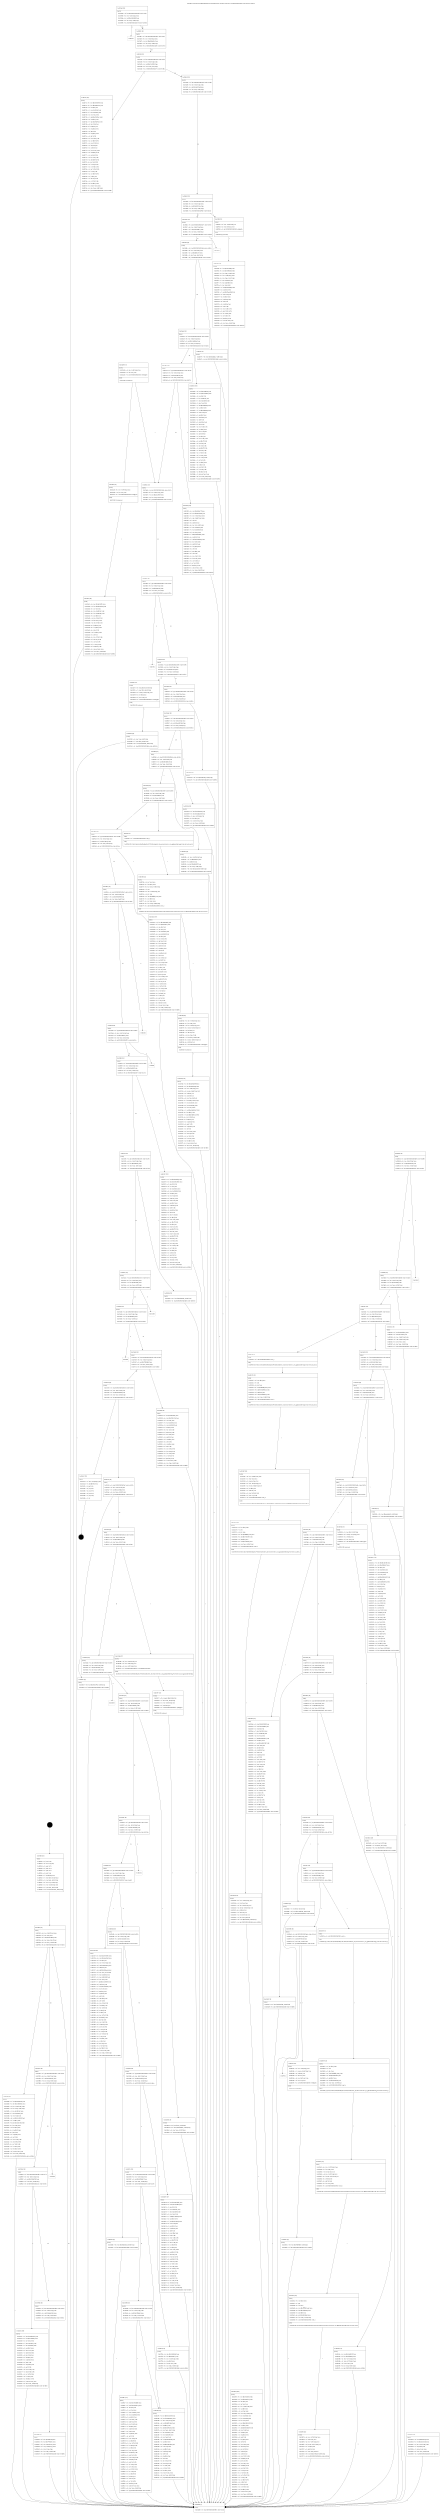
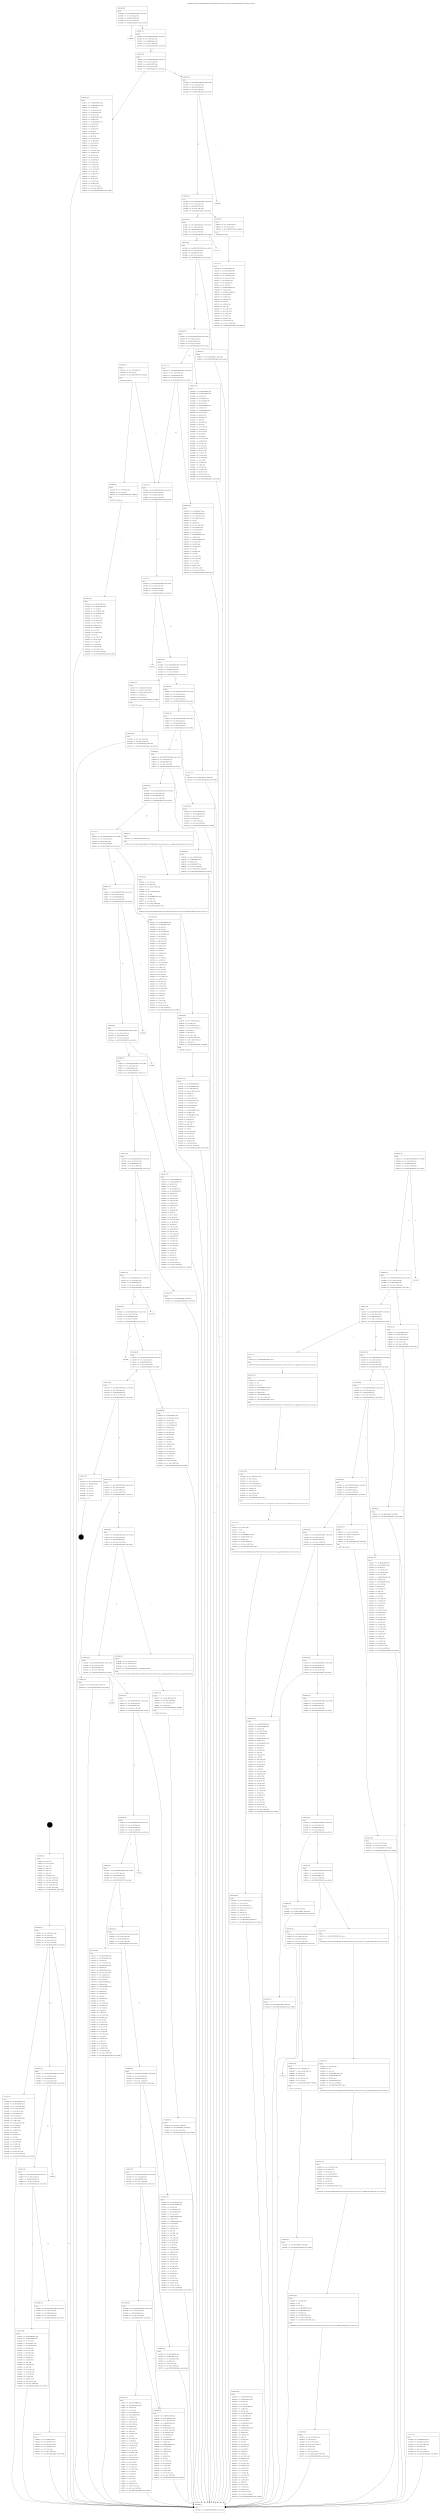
none -> (217, 204)
(123, 2244) -> none
(350, 2359) -> none
